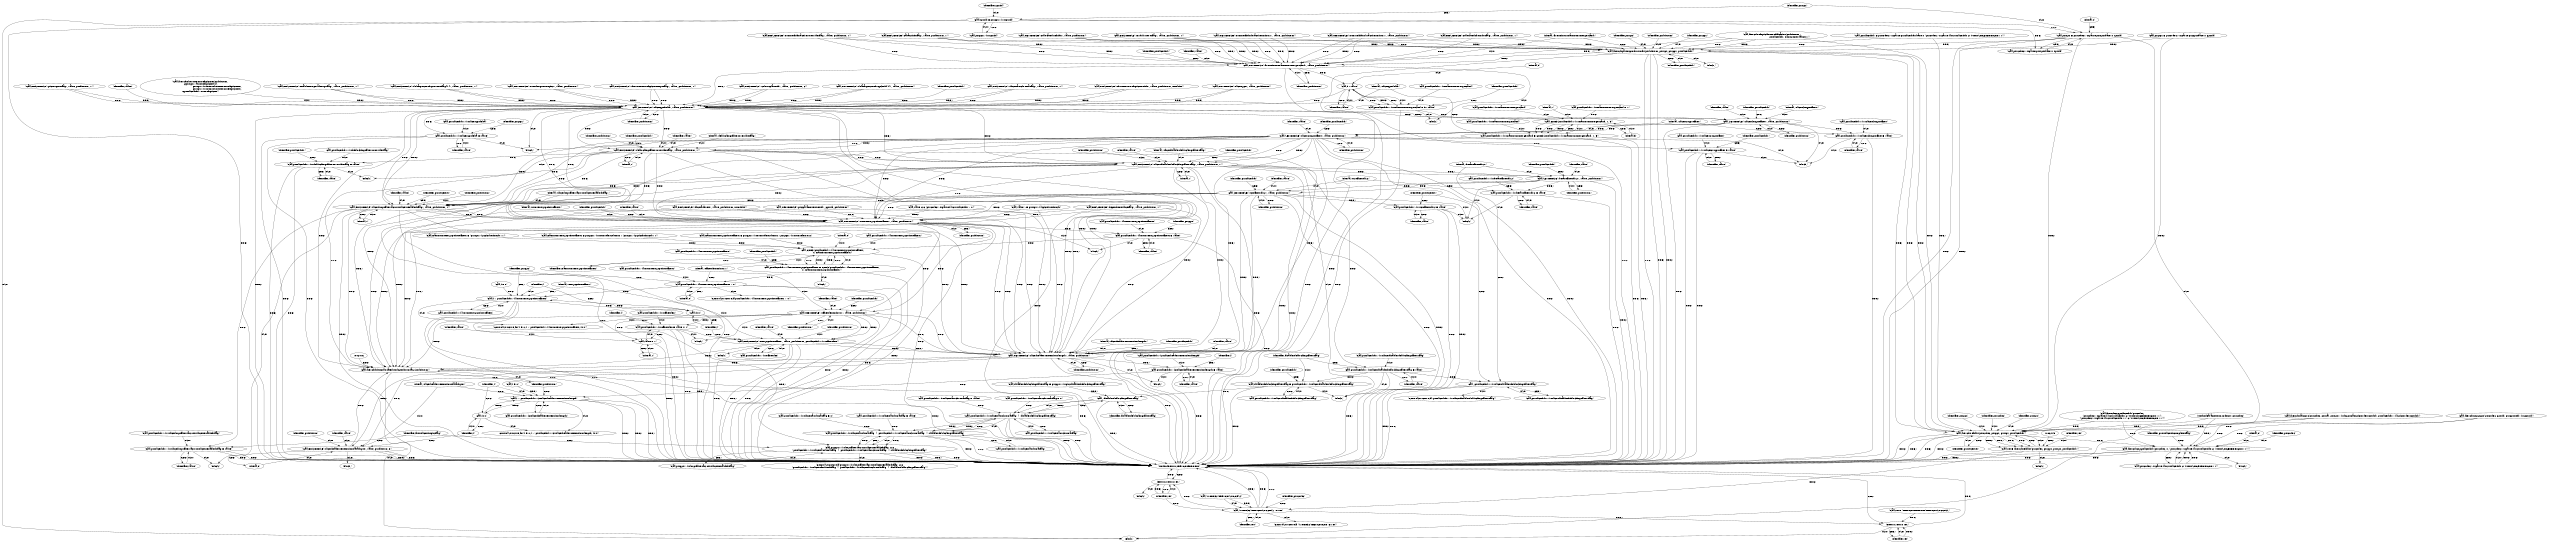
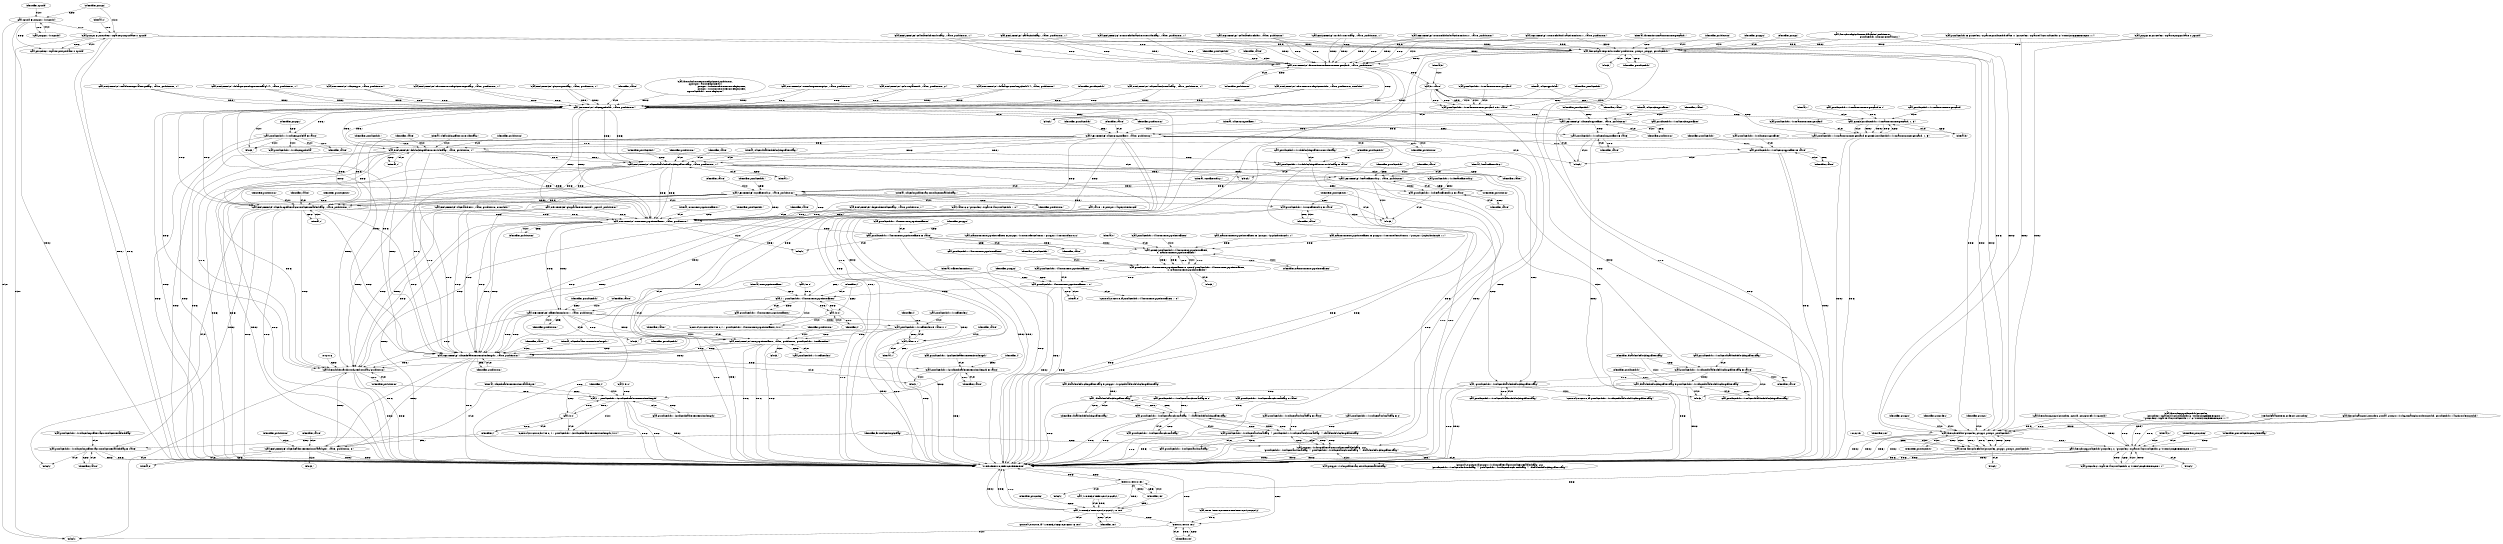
(463, 128) -> (290, 142)
(395, 370) -> (354, 370)
